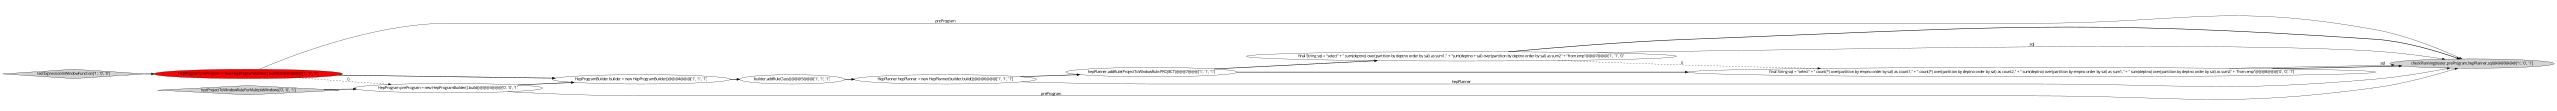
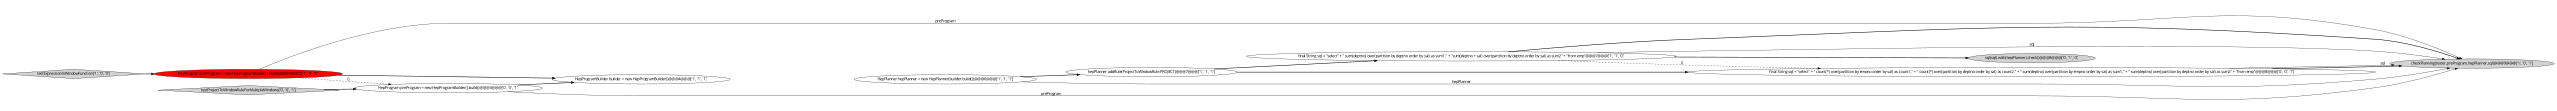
none -> (2032, 58)
(792, 79) -> none
